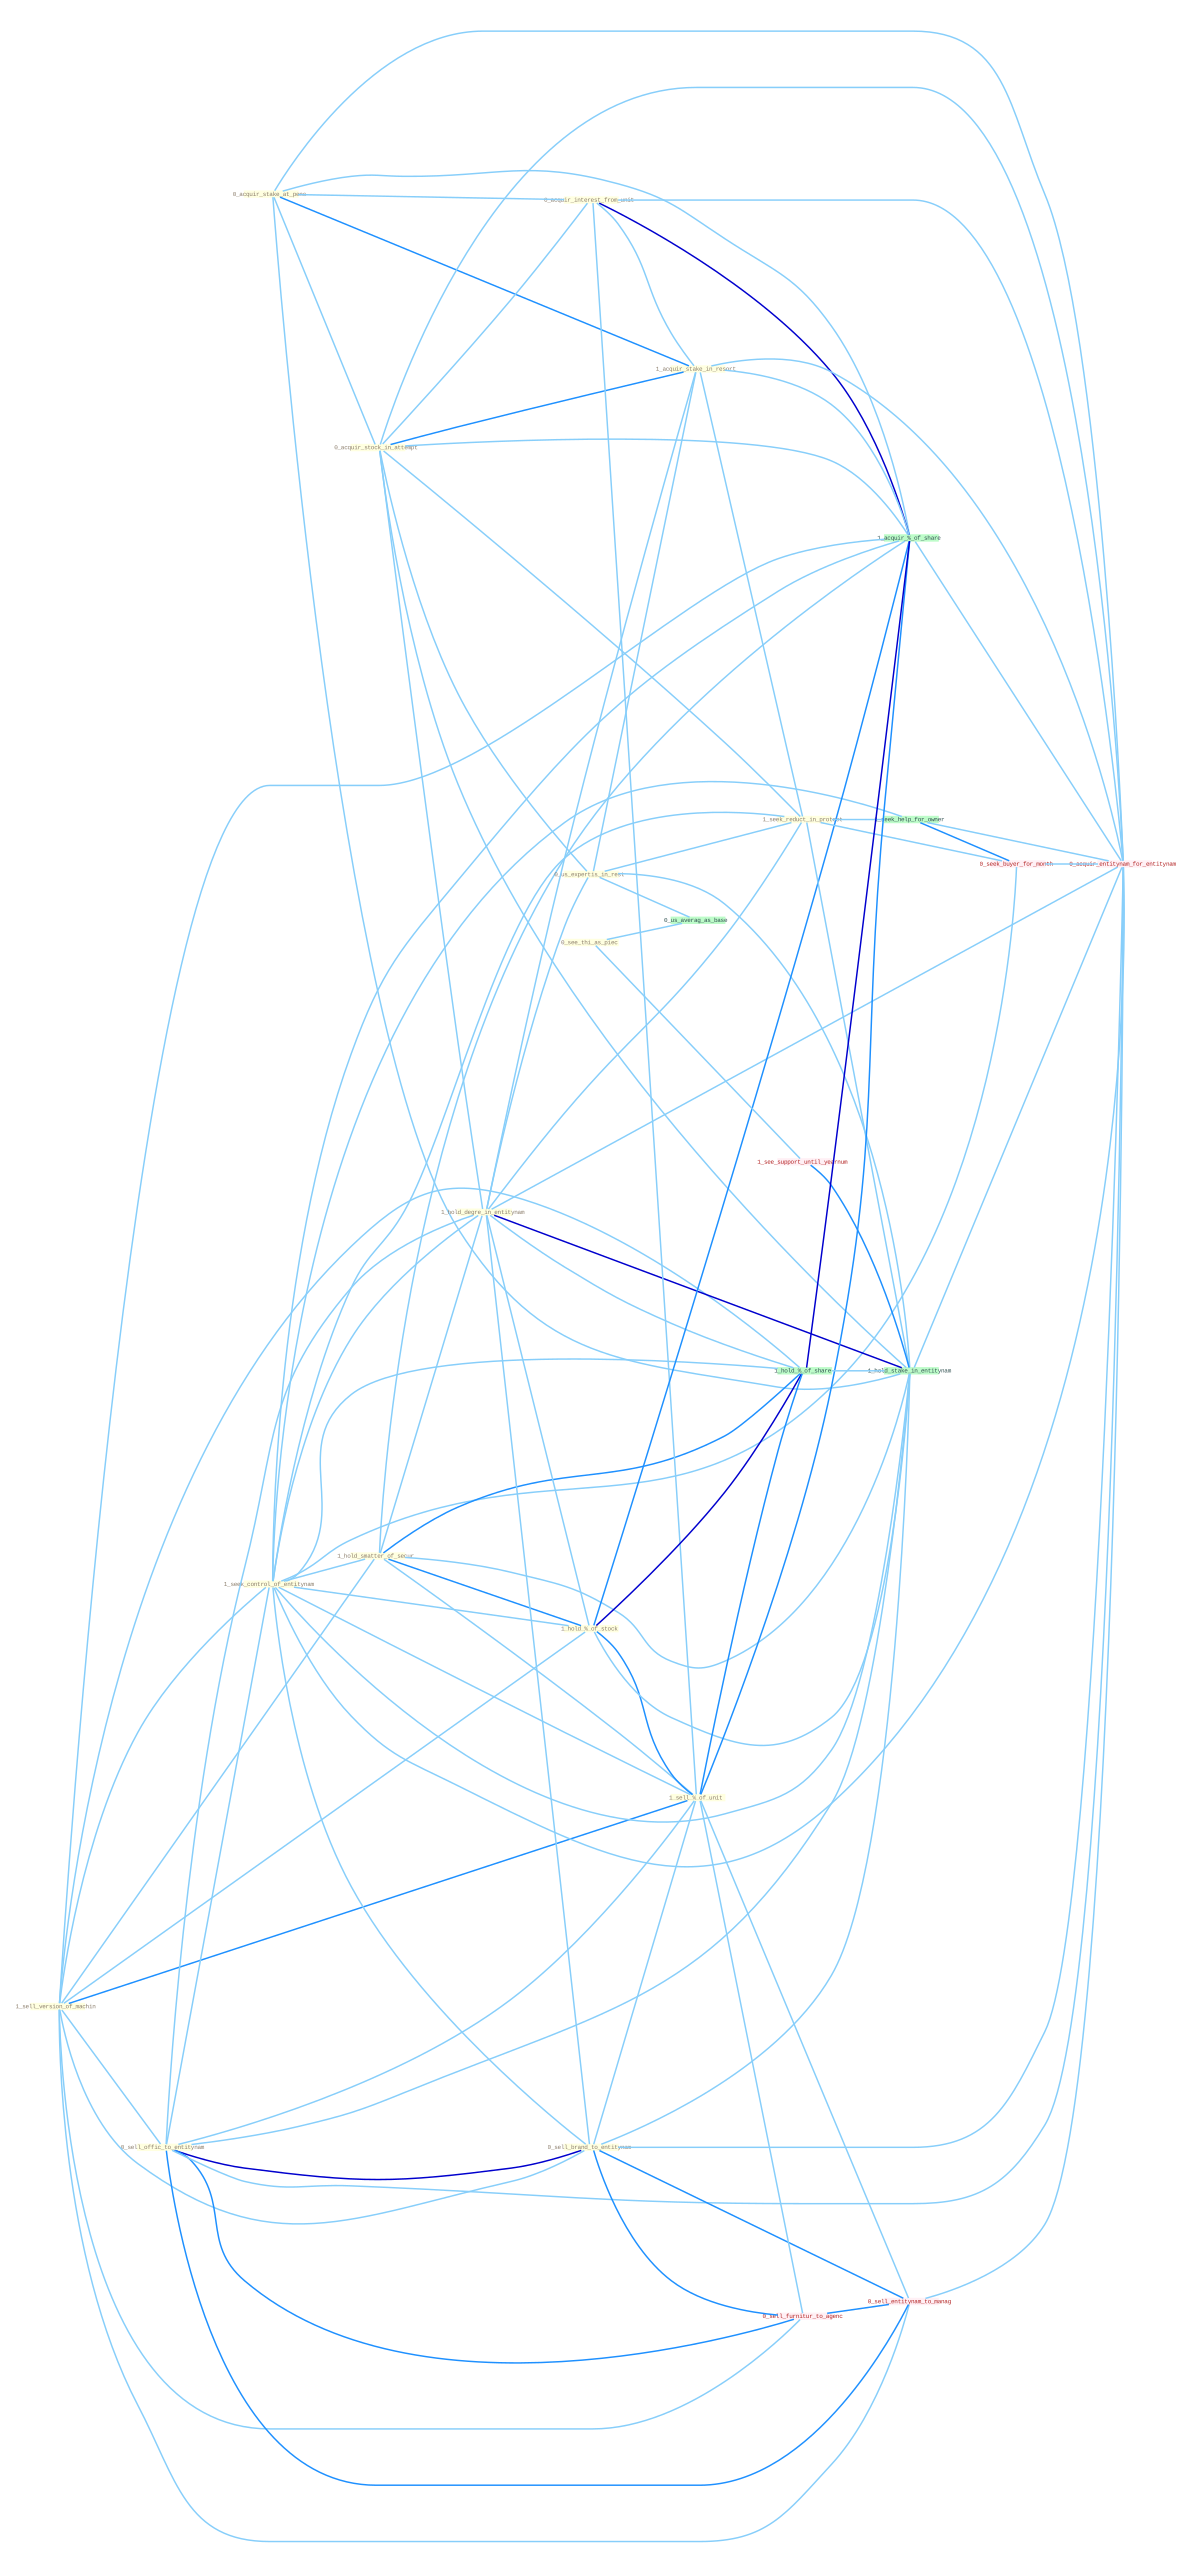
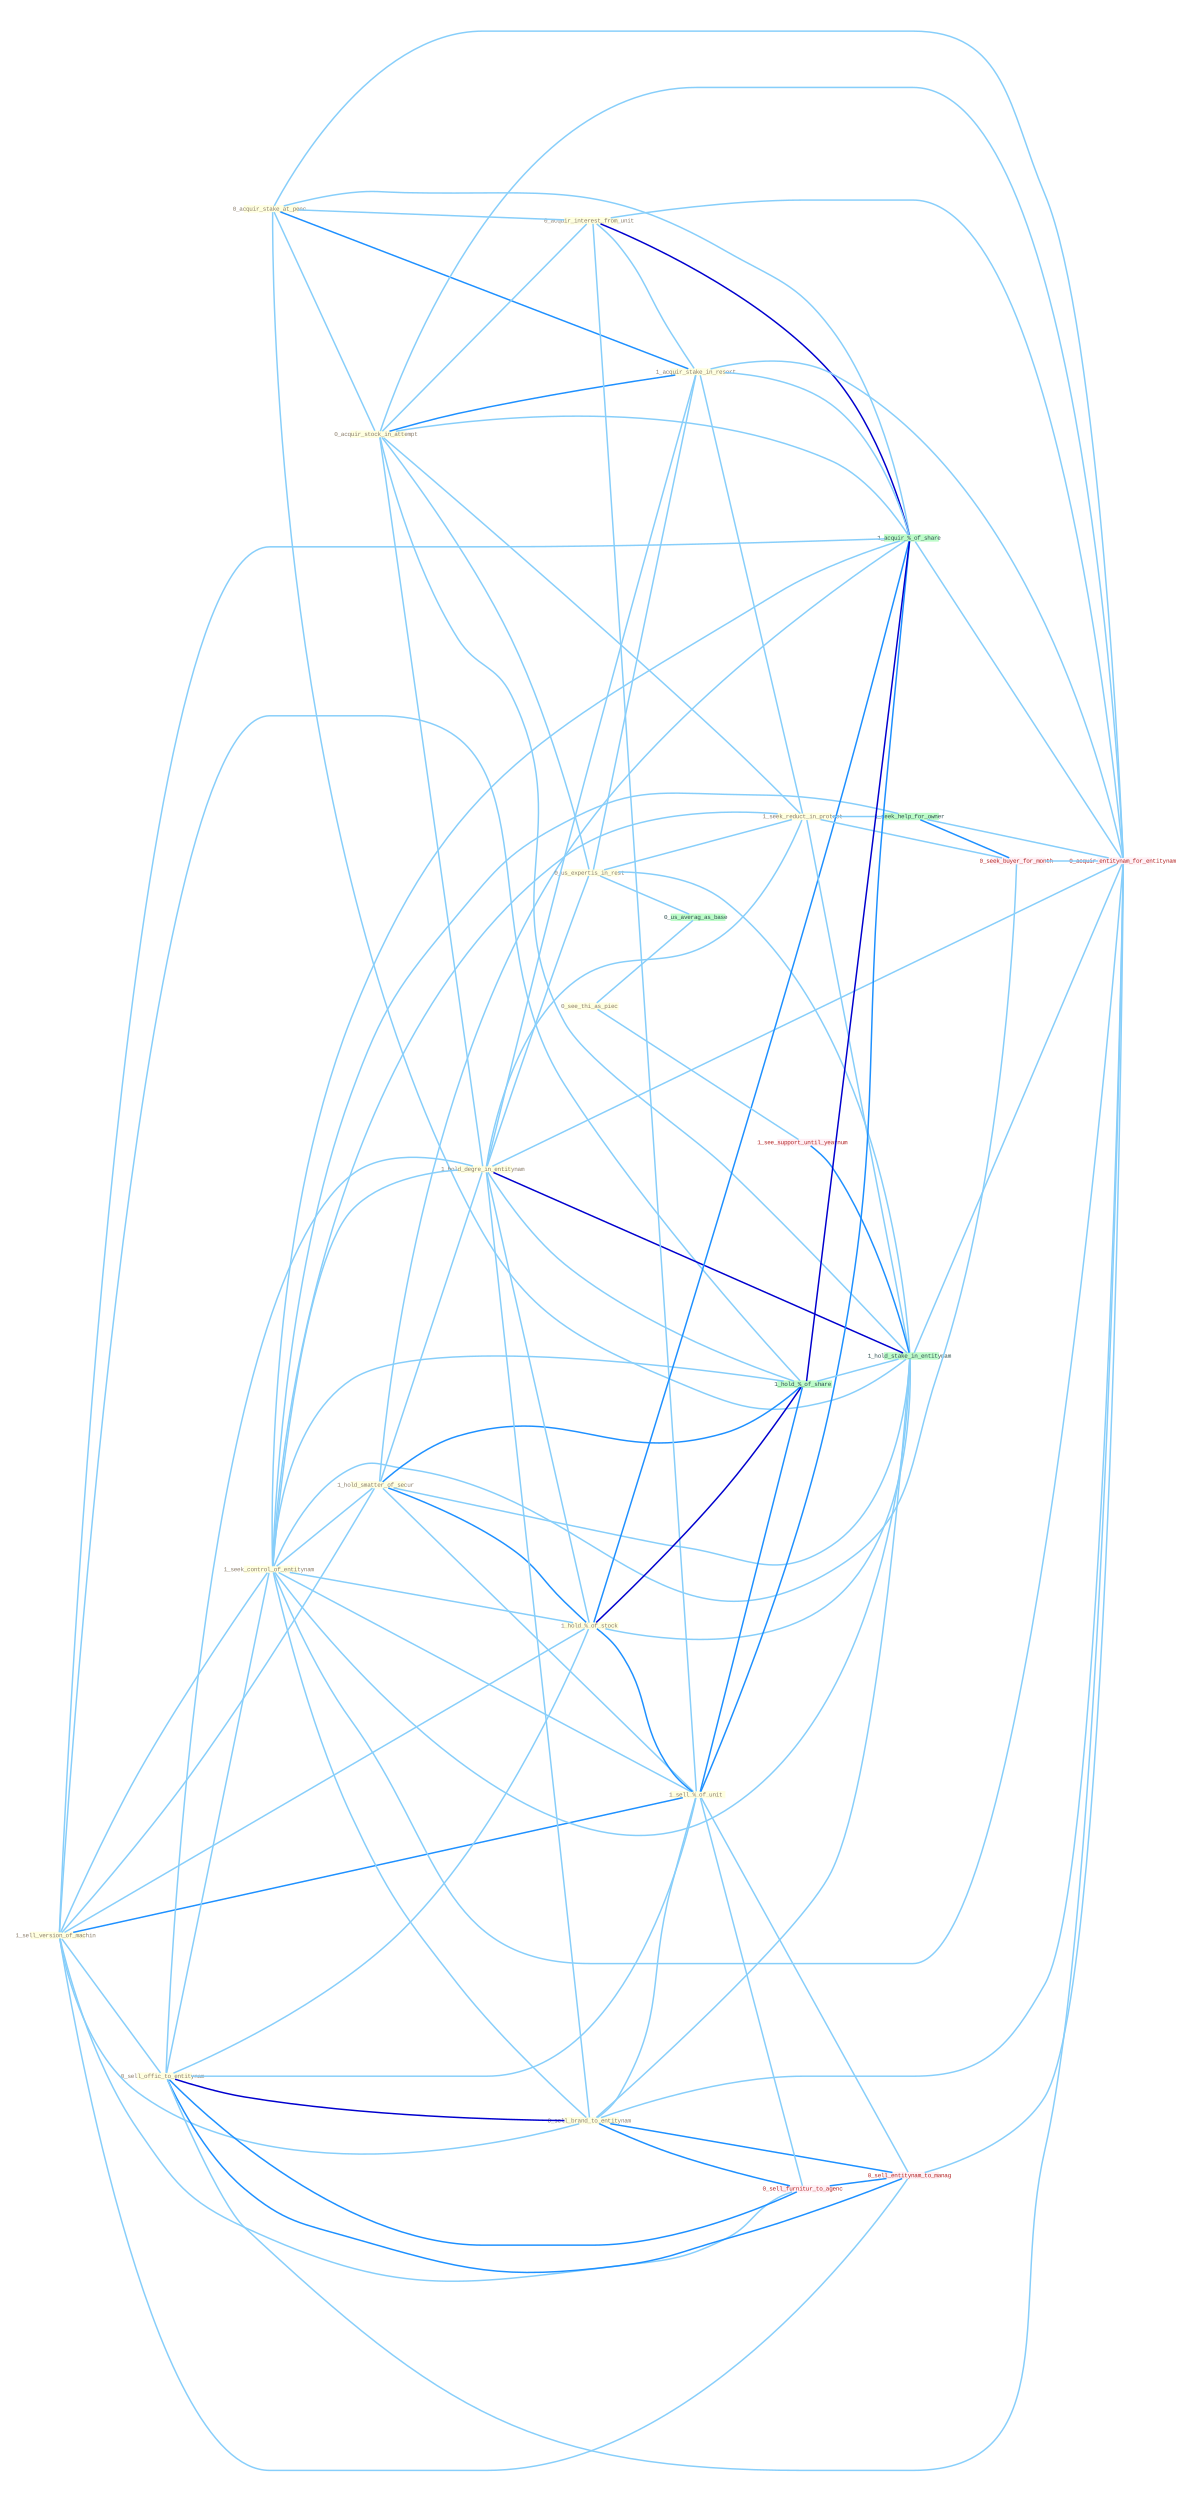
(736, 1925) -> (431, 1899)
